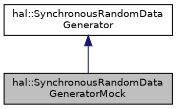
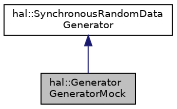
(88, 89) -> (88, 89)
